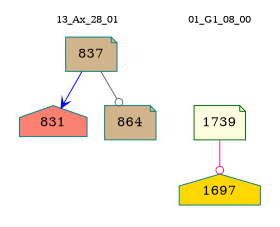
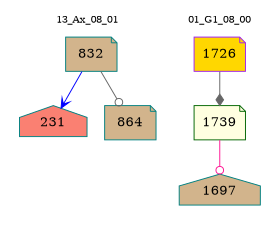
(88, 20) -> (88, 20)
(91, 54) -> (91, 54)
none -> (220, 54)
(53, 123) -> (53, 123)
(220, 191) -> (220, 191)
